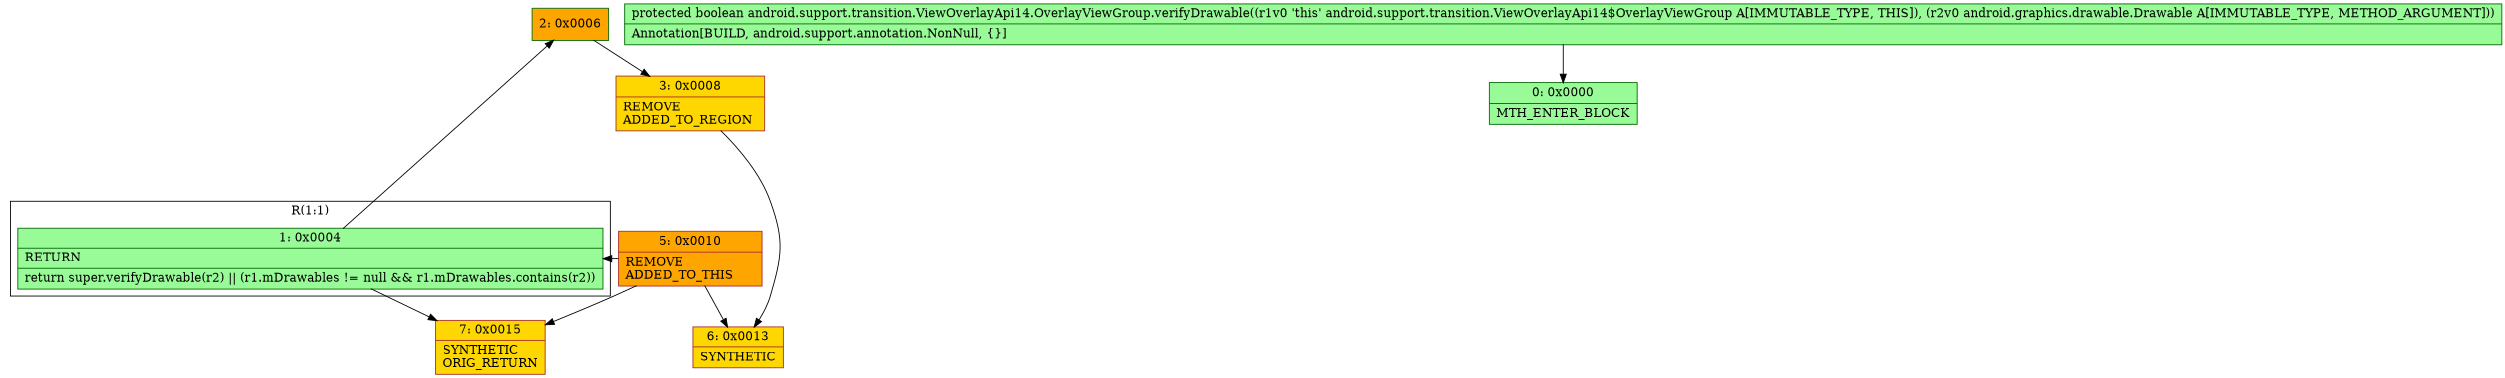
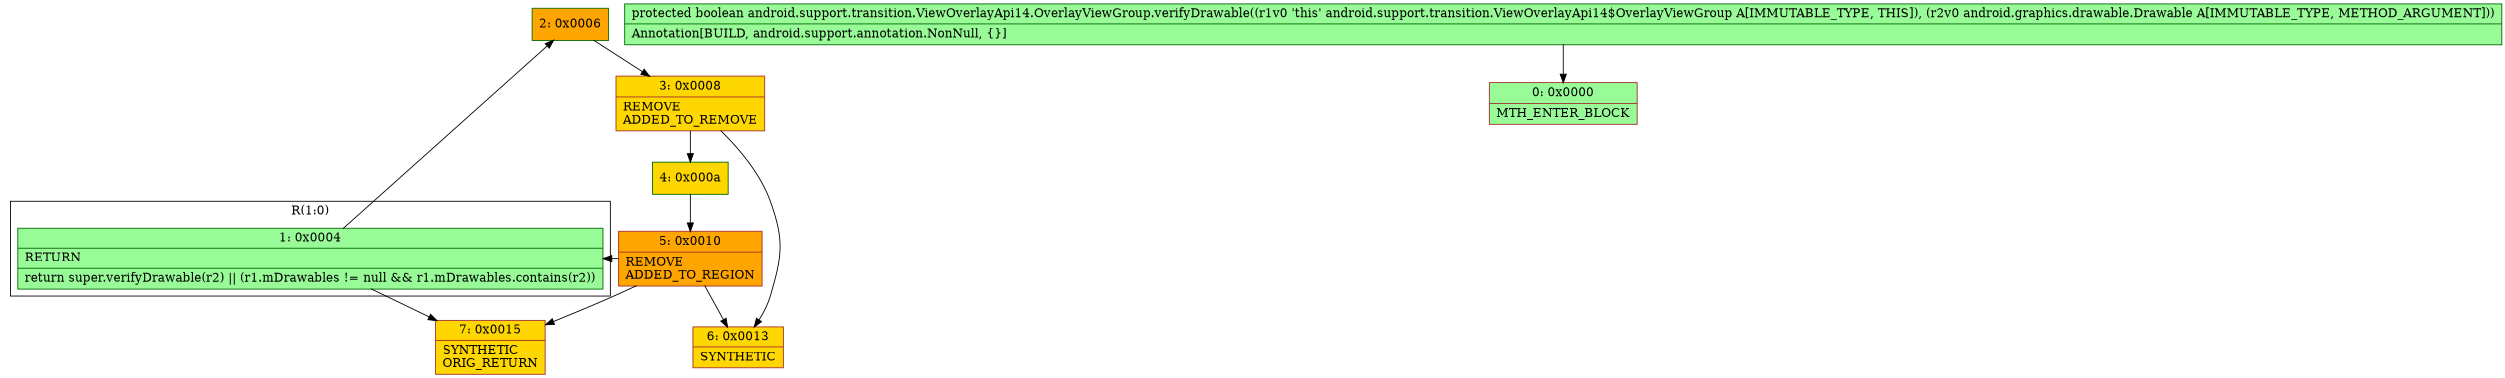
(1563, 103) -> (1563, 103)
(688, 120) -> (690, 120)
none -> (690, 178)
(310, 211) -> (310, 211)
(679, 275) -> (690, 275)
